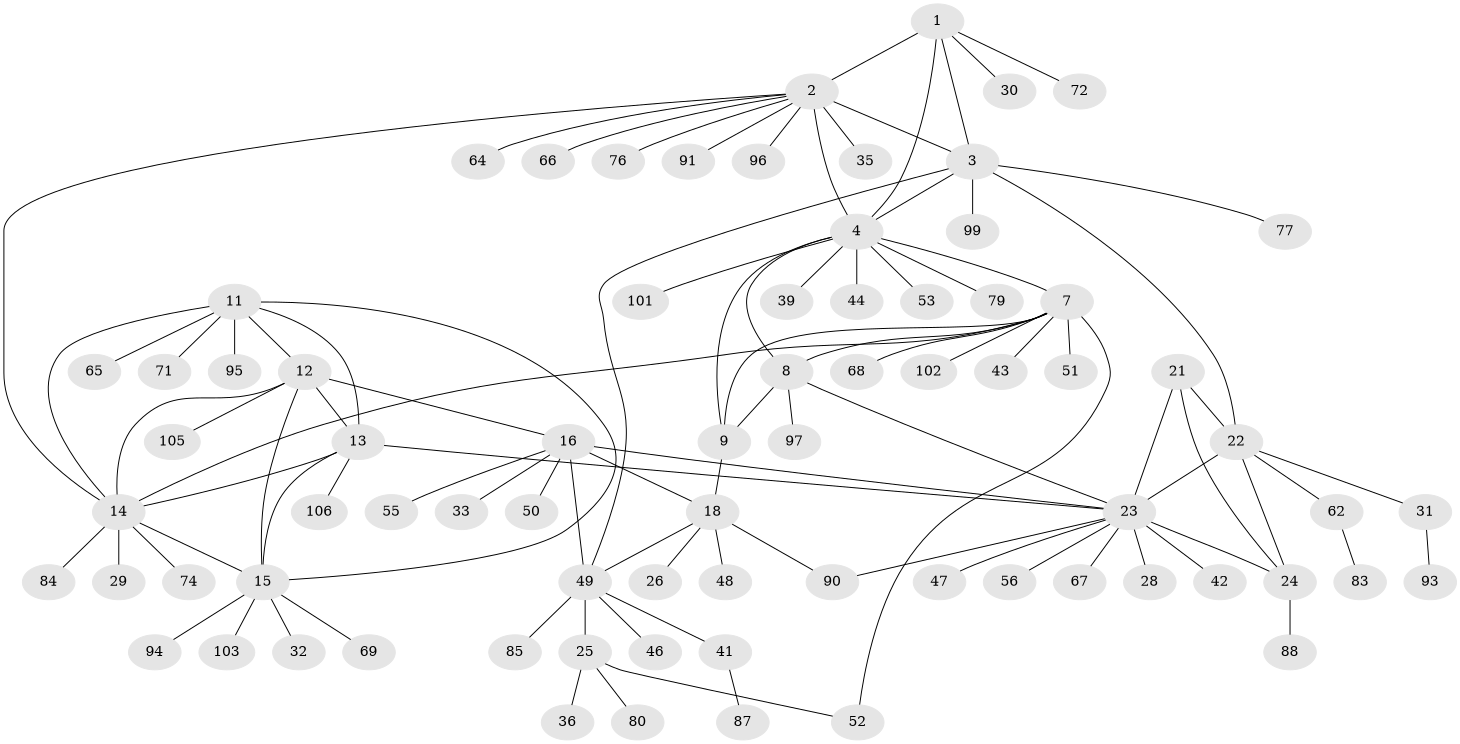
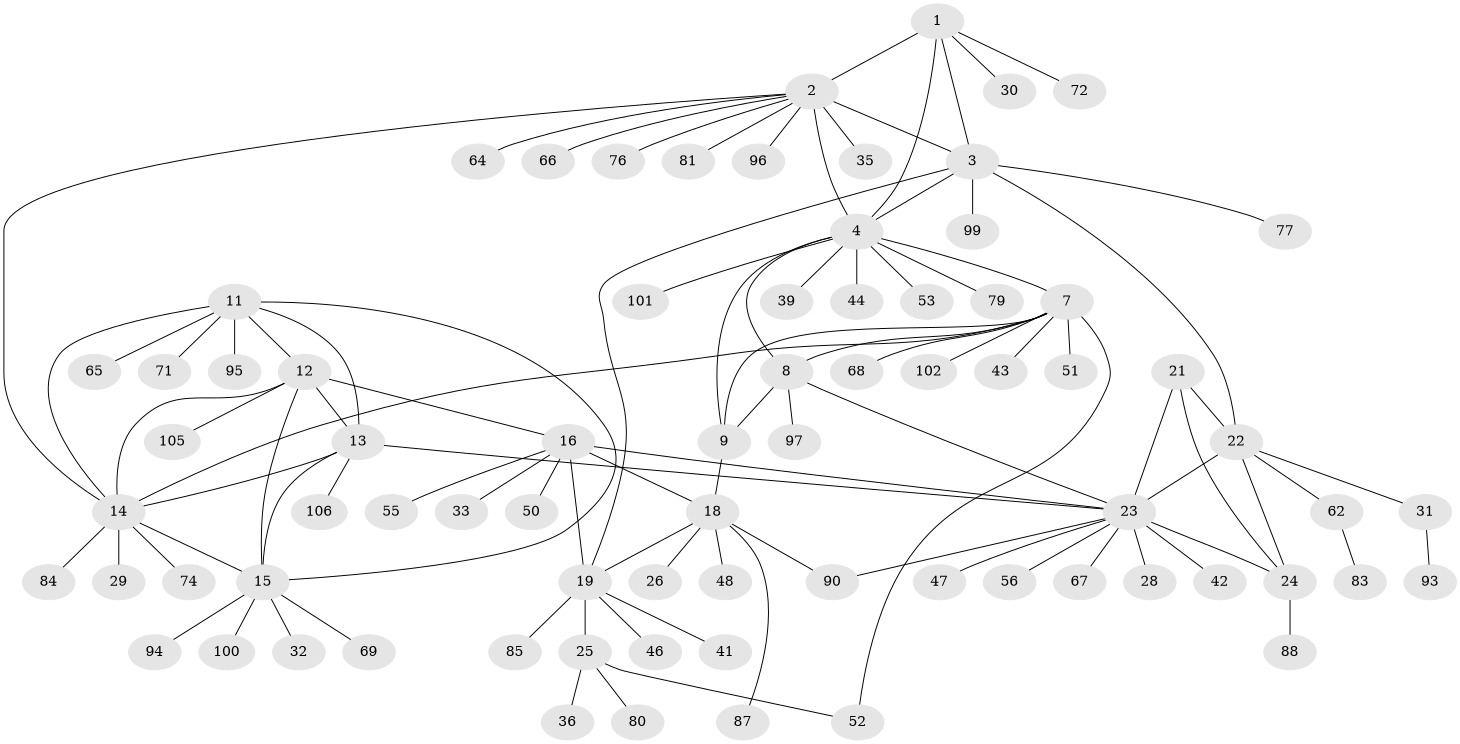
(688, 162) -> (688, 162)
(585, 582) -> (585, 582)
(227, 652) -> (227, 652)
(734, 687) -> (768, 611)
